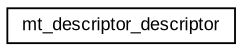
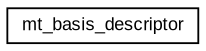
(121, 26) -> (103, 26)
